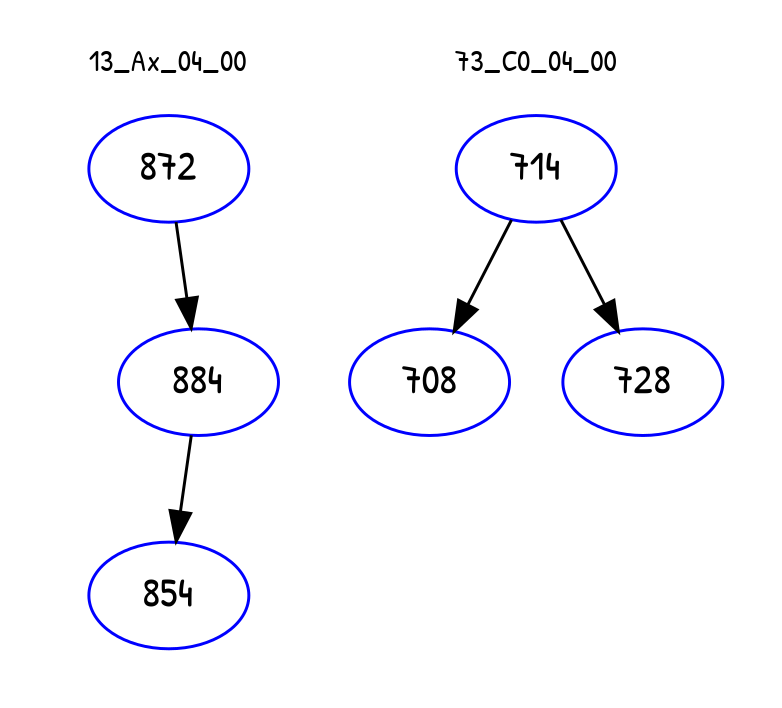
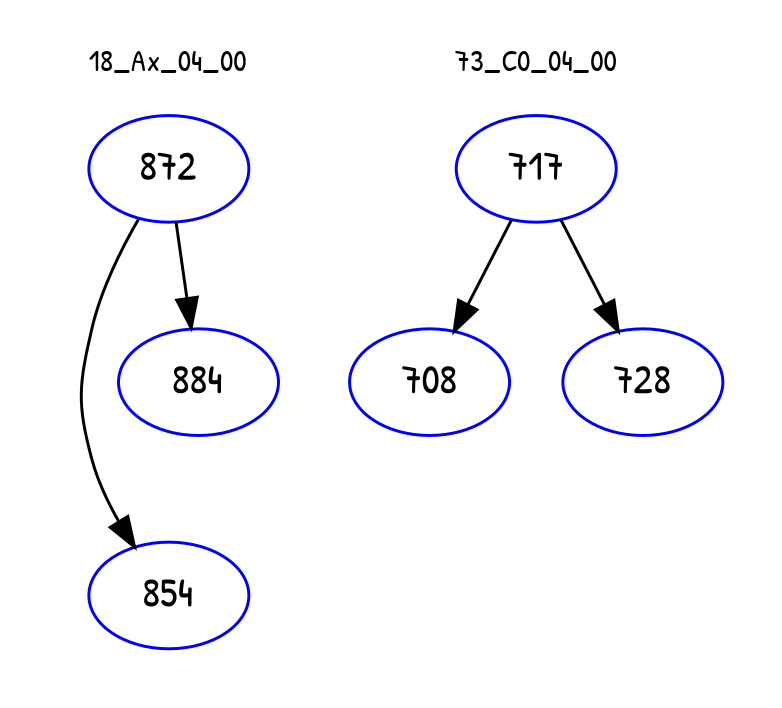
(169, 64) -> (169, 64)
(536, 169) -> (536, 169)
(186, 473) -> (84, 368)
